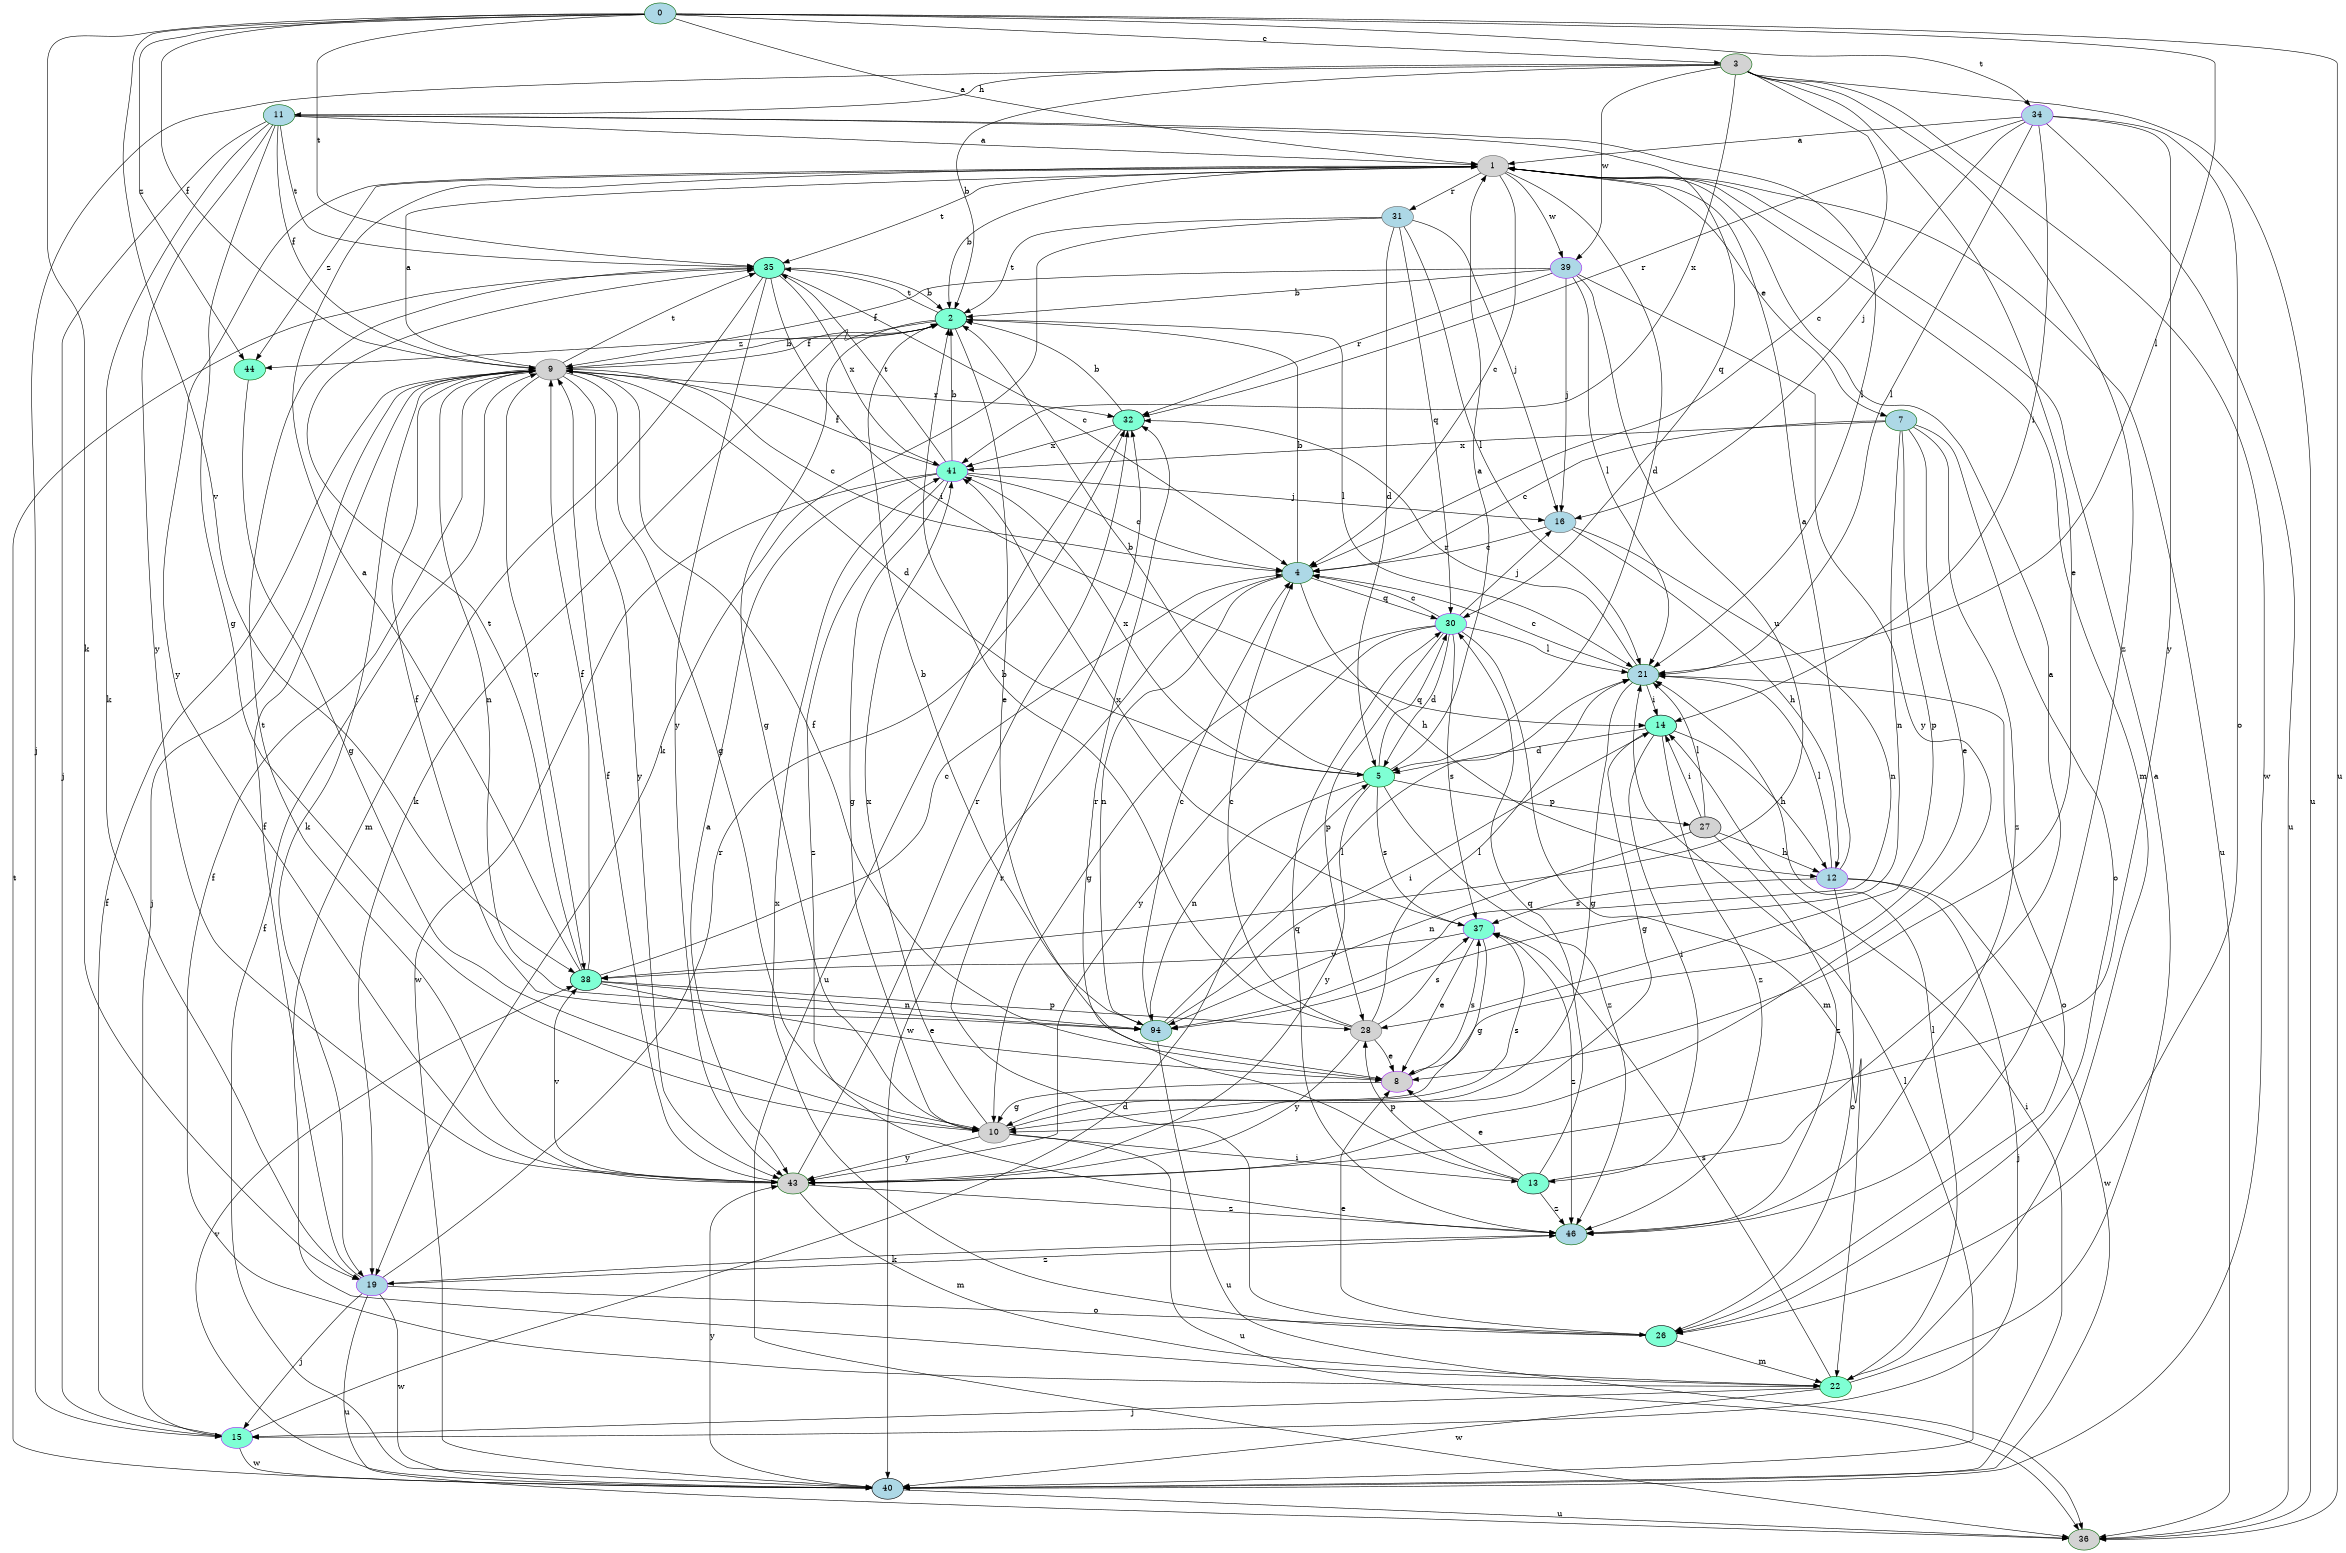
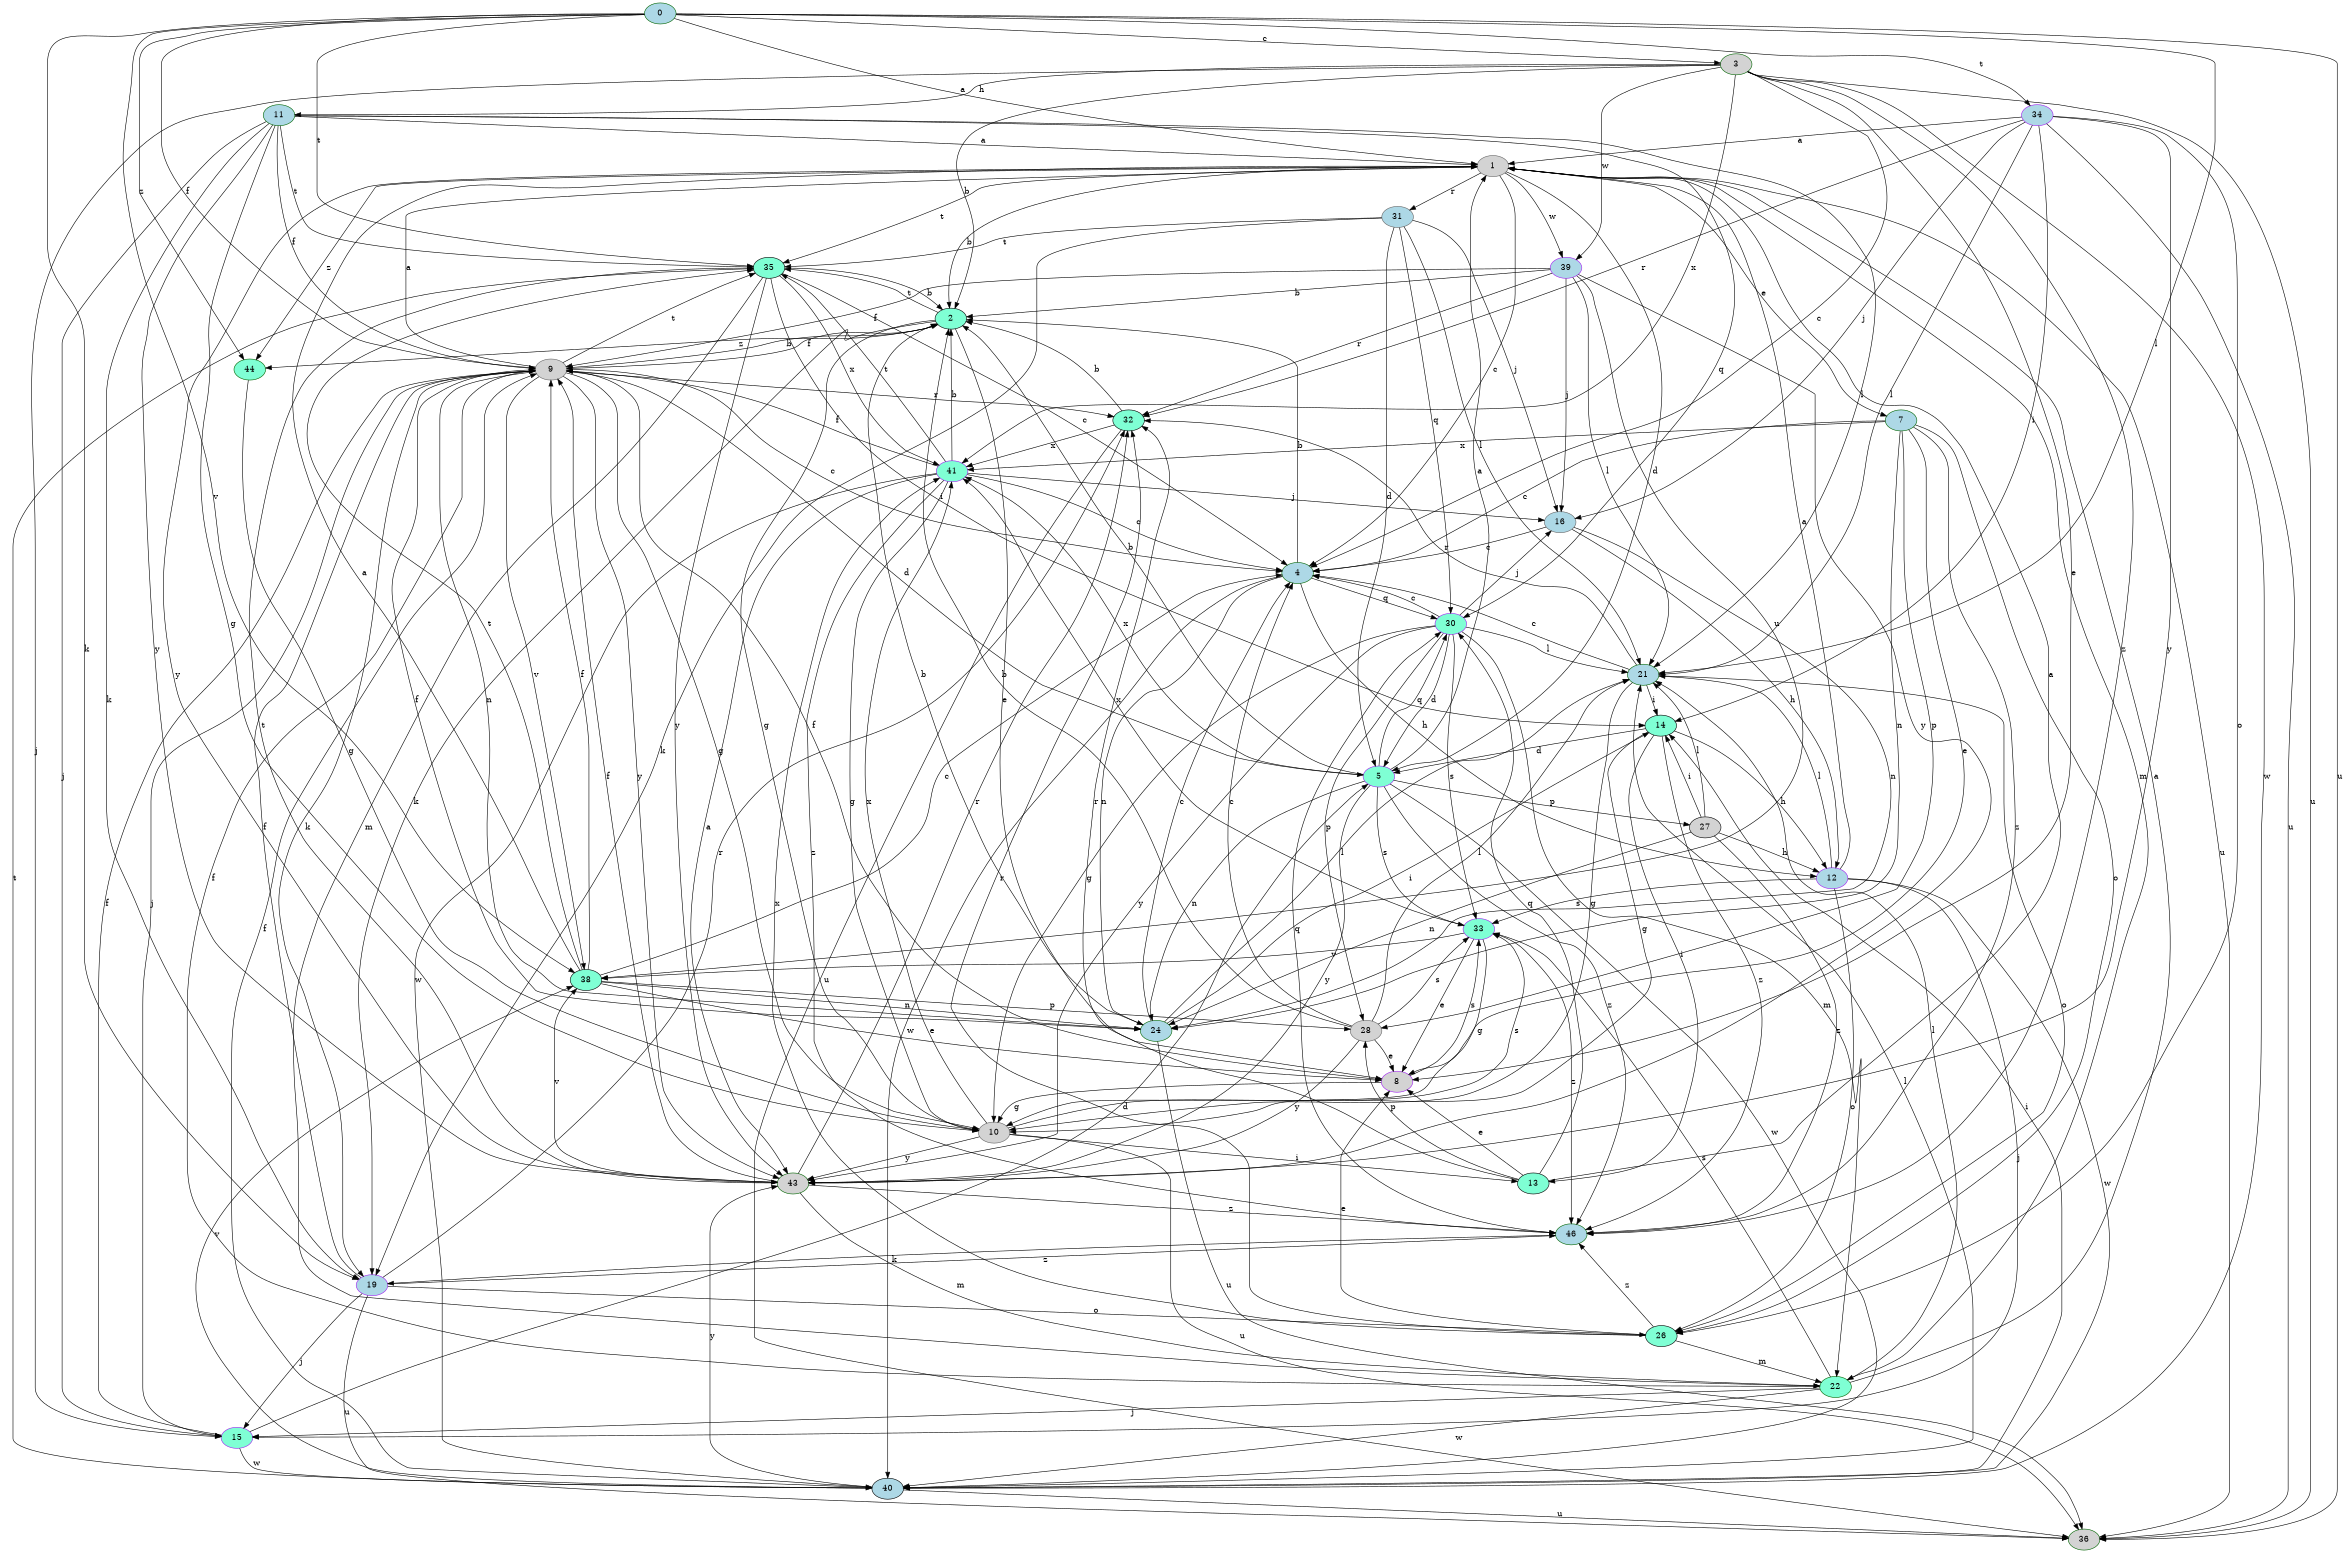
(1156, 223) -> (1085, 229)
(1342, 387) -> none
(1379, 777) -> (1379, 777)
(1479, 929) -> (1479, 929)
(1156, 1031) -> (1156, 1031)
(1550, 1207) -> (1618, 1287)
(425, 1464) -> (1791, 1421)
